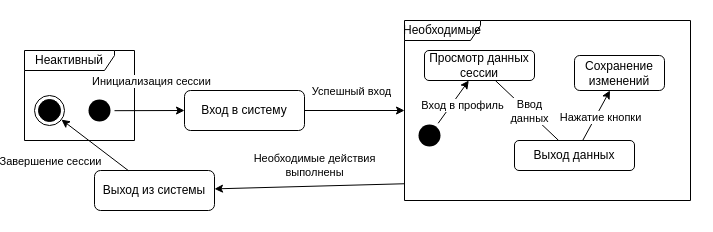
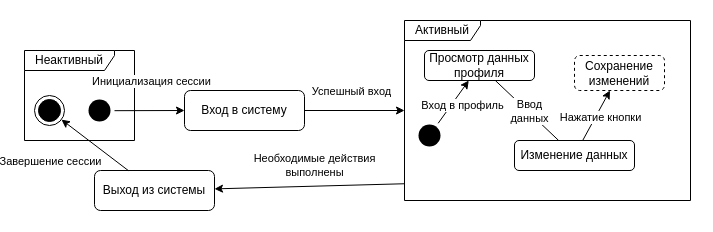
(443, 31) -> (443, 31)
(480, 66) -> (480, 66)
(620, 73) -> (620, 73)
(575, 156) -> (575, 156)
